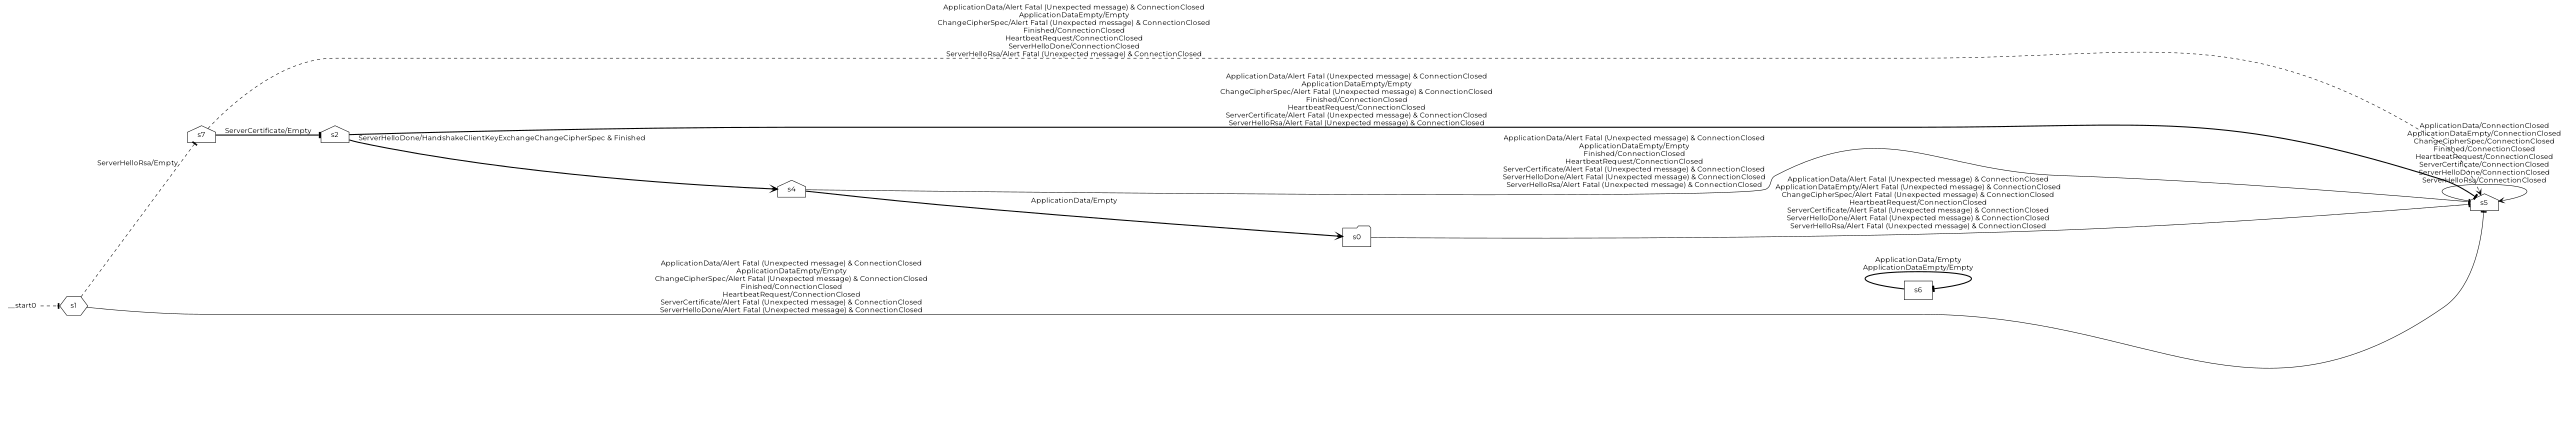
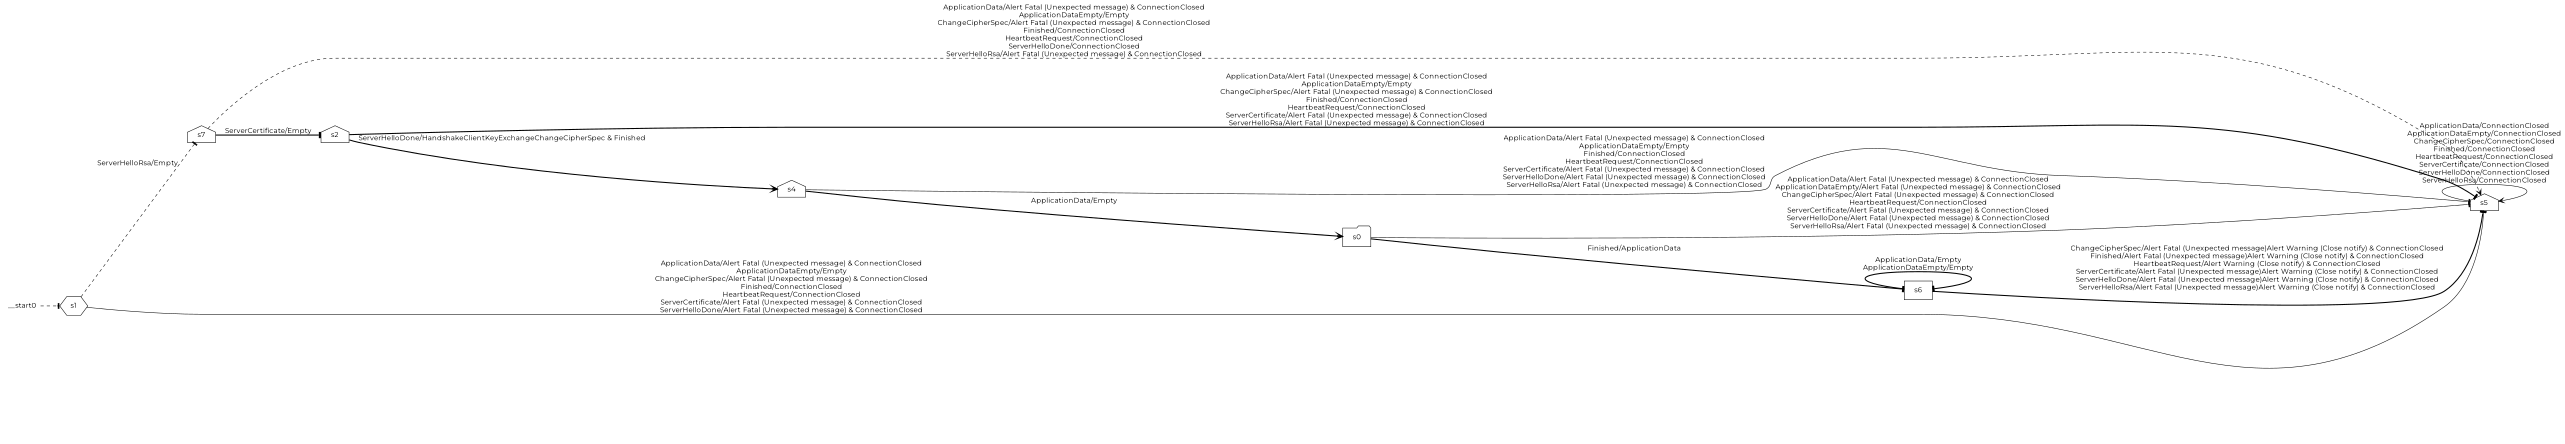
none -> (1636, 265)
none -> (2233, 304)
